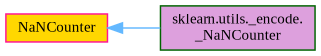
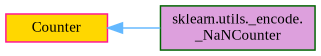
(57, 28) -> (57, 28)
